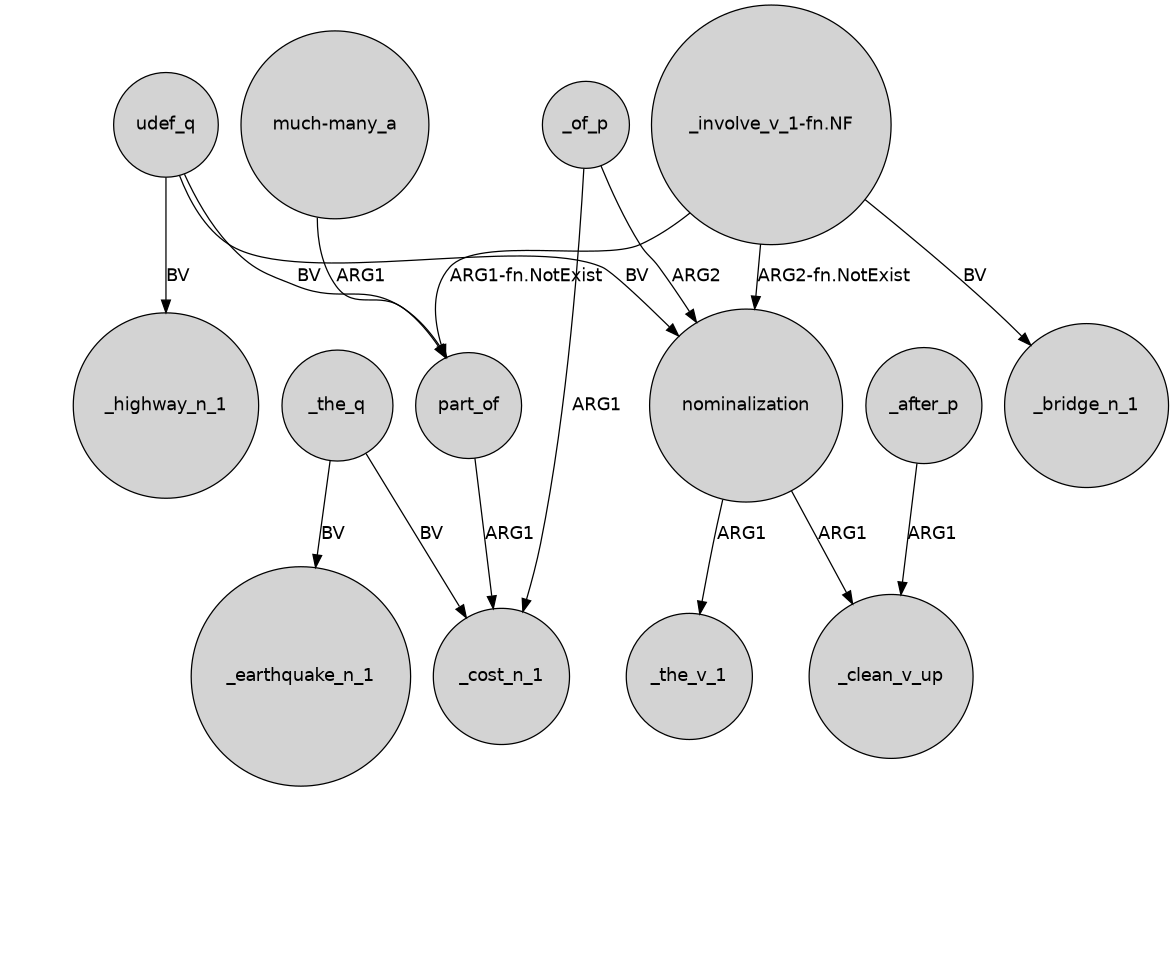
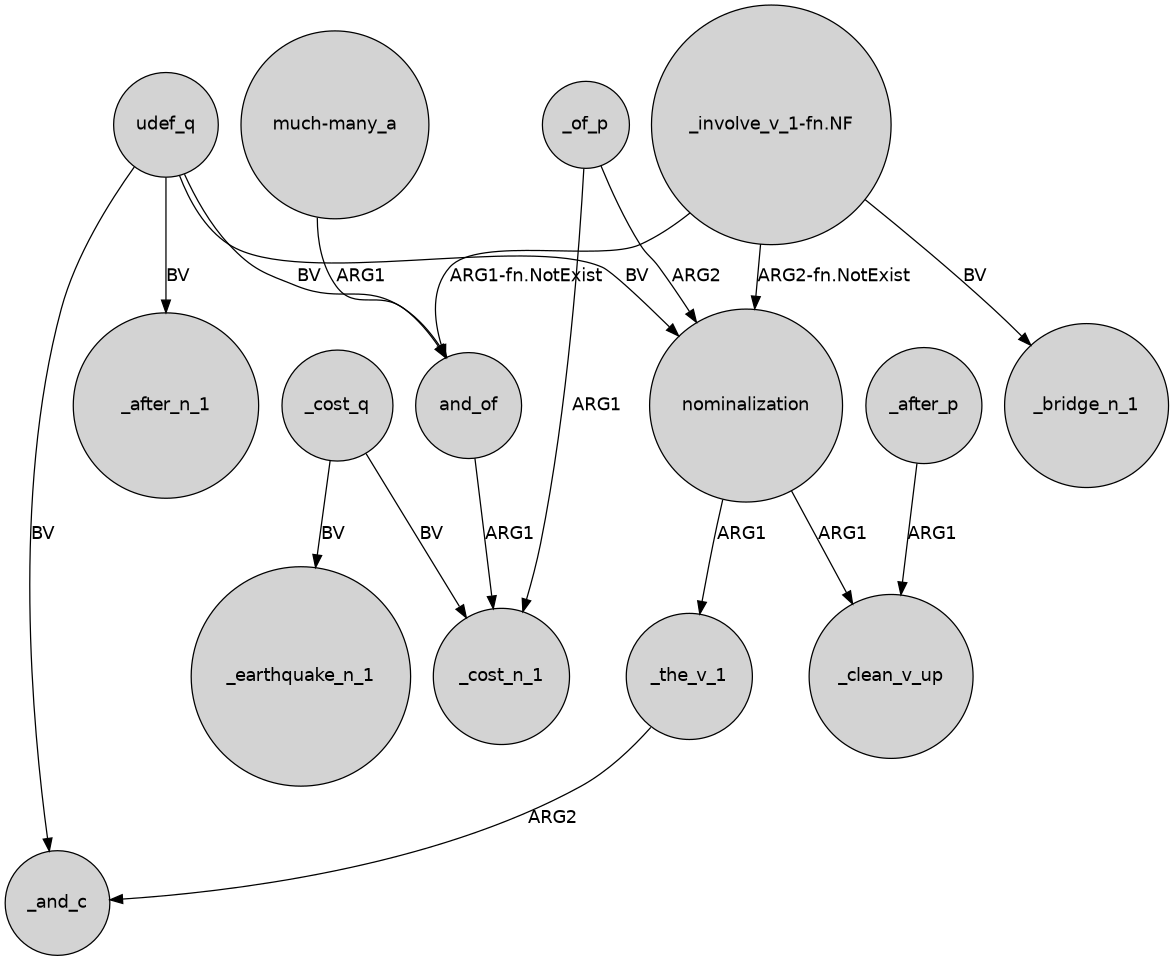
(166, 406) -> (166, 406)
(337, 406) -> (337, 406)
(469, 406) -> (469, 406)
none -> (58, 903)
